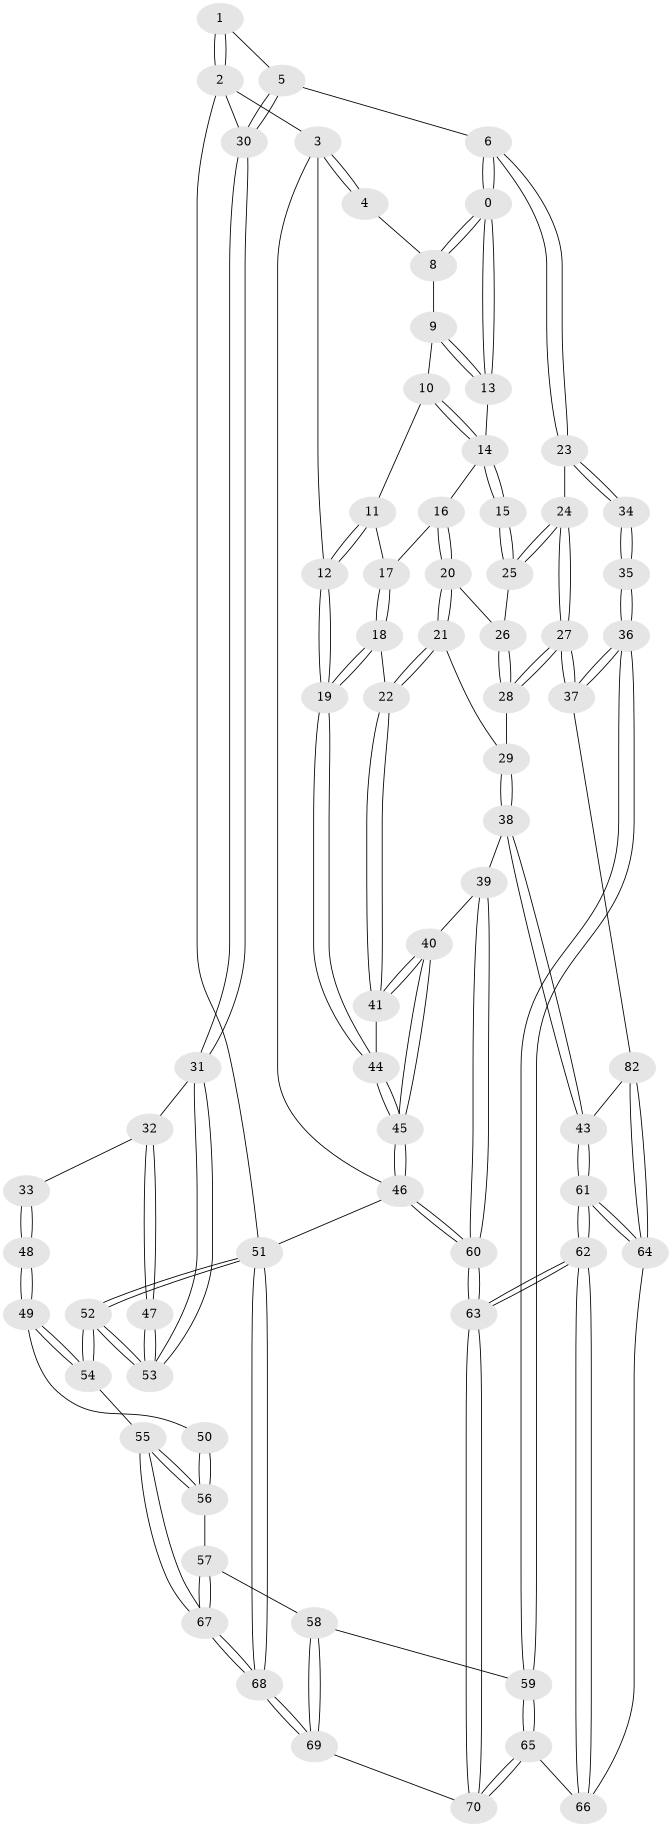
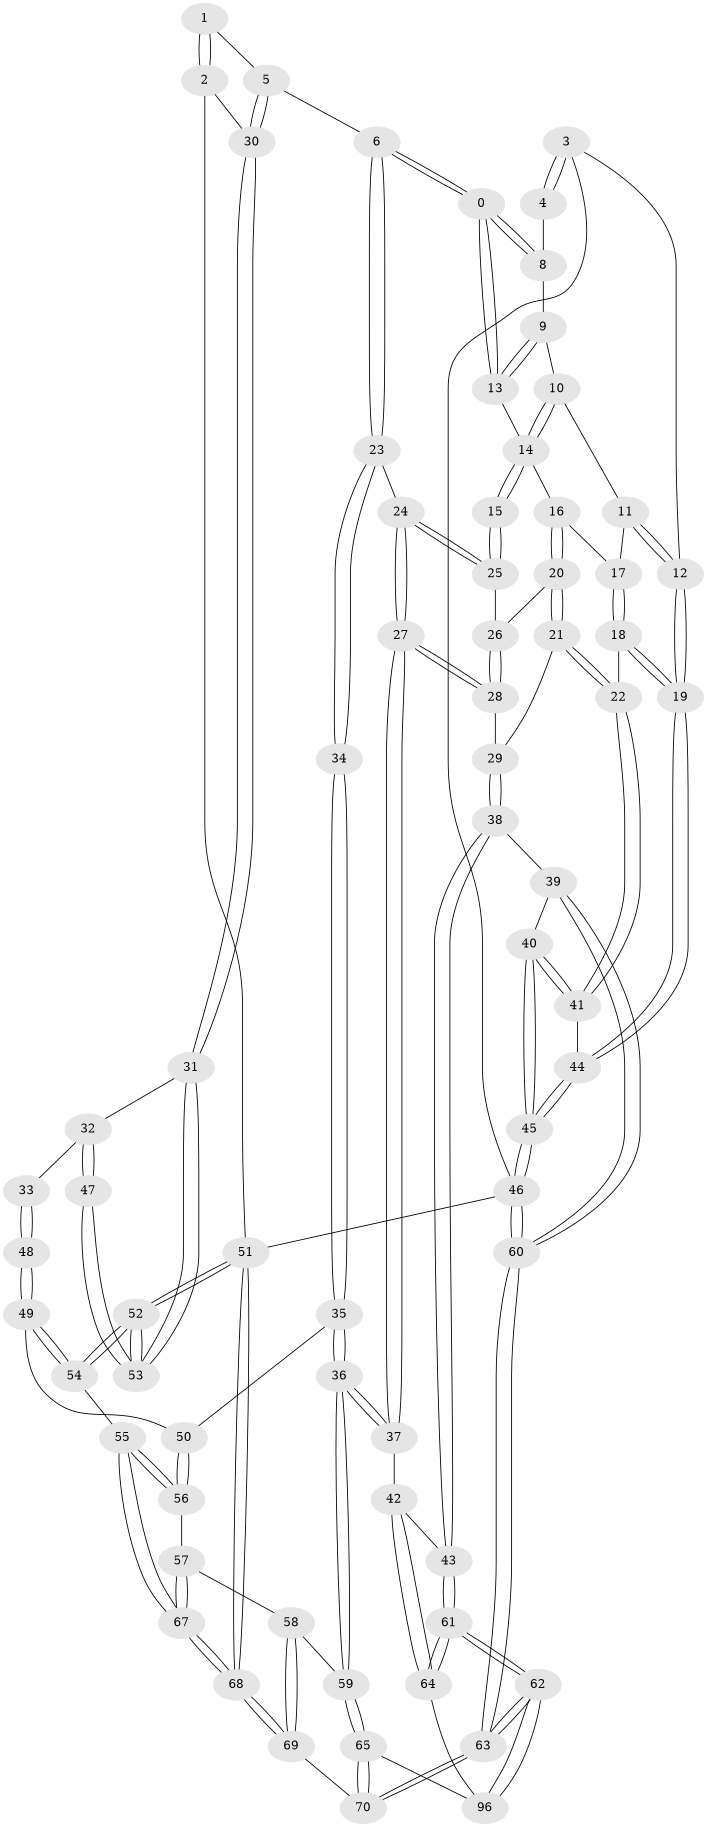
(274, 114) -> none
(632, 1068) -> (394, 1500)
none -> (262, 1376)
(584, 1808) -> (485, 1808)
